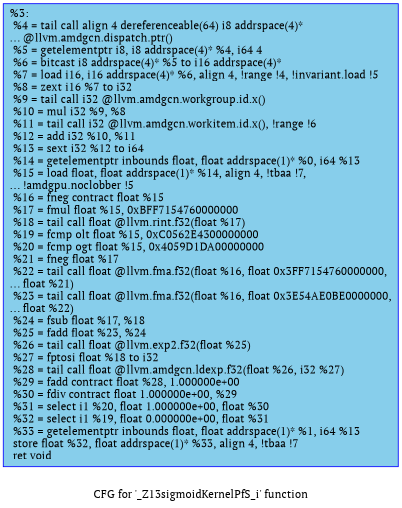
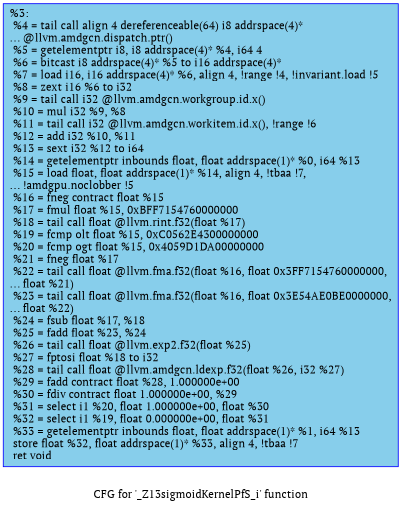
(71, 87) -> (71, 87)
